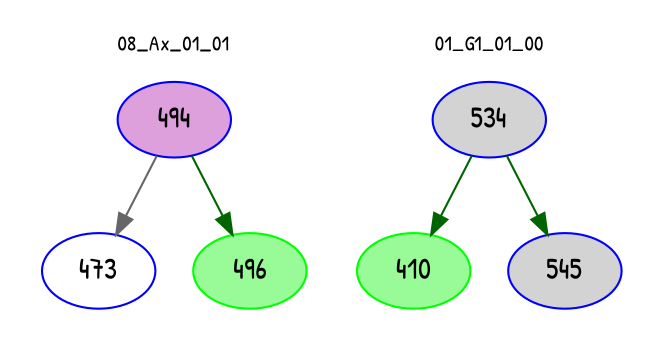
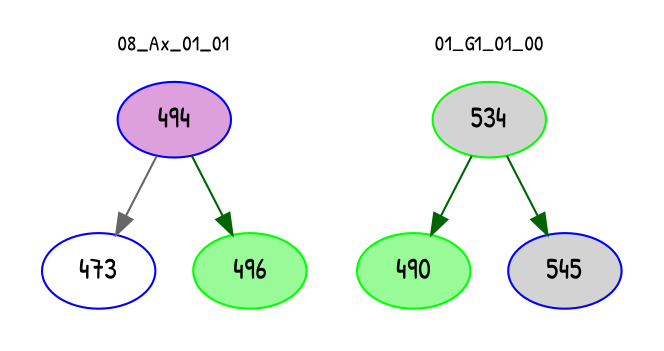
(489, 120) -> (489, 120)
(414, 271) -> (414, 271)
